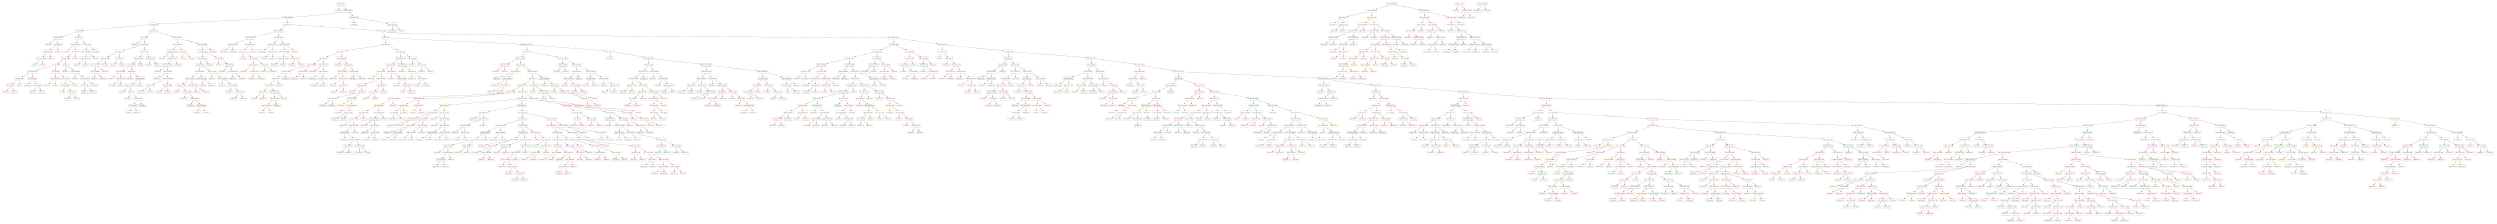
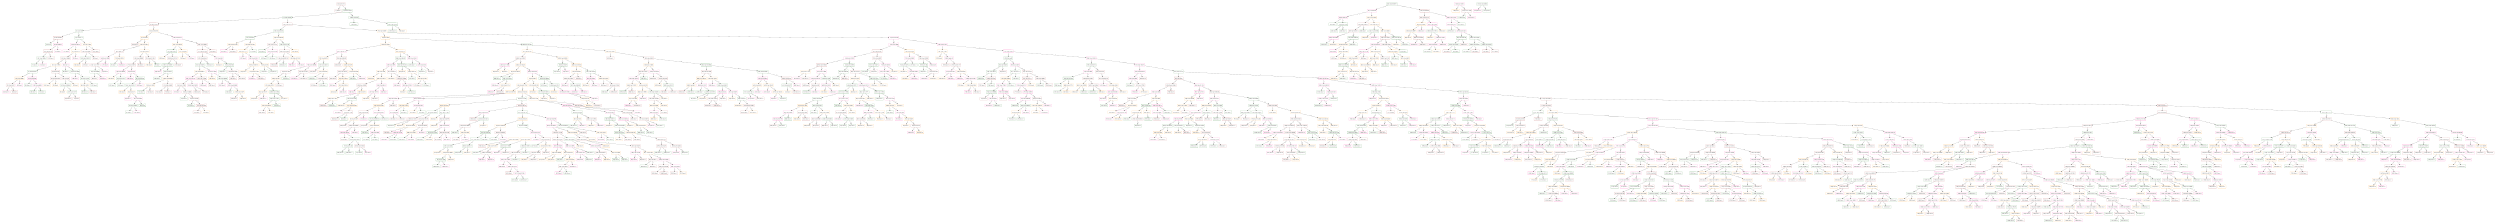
(523, 133) -> none
